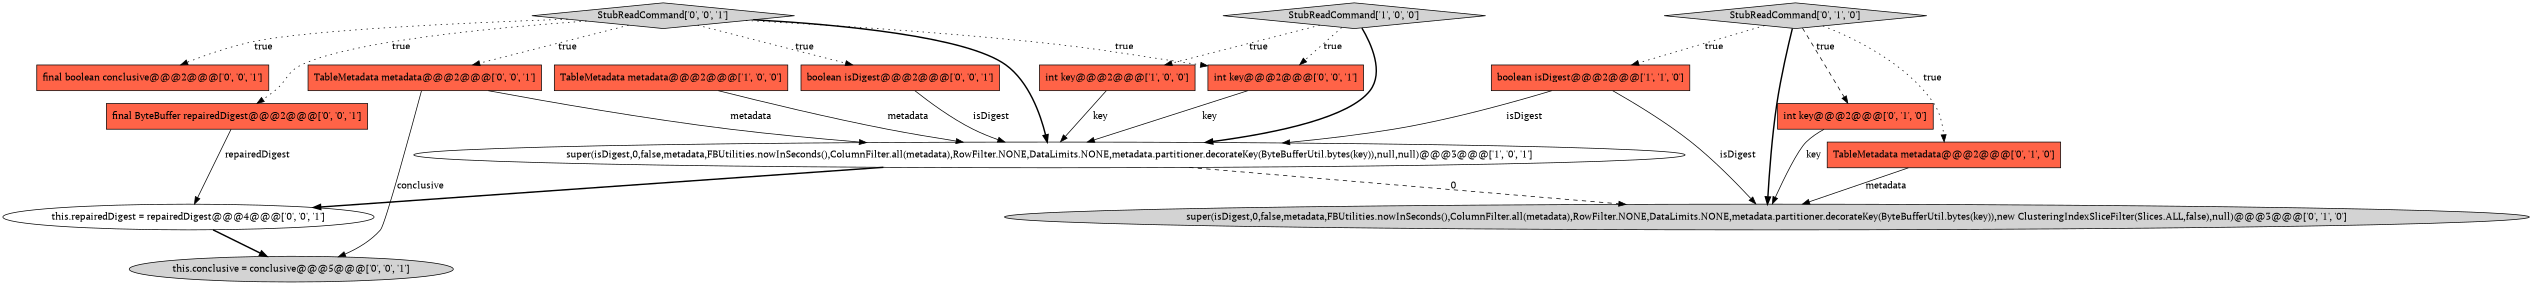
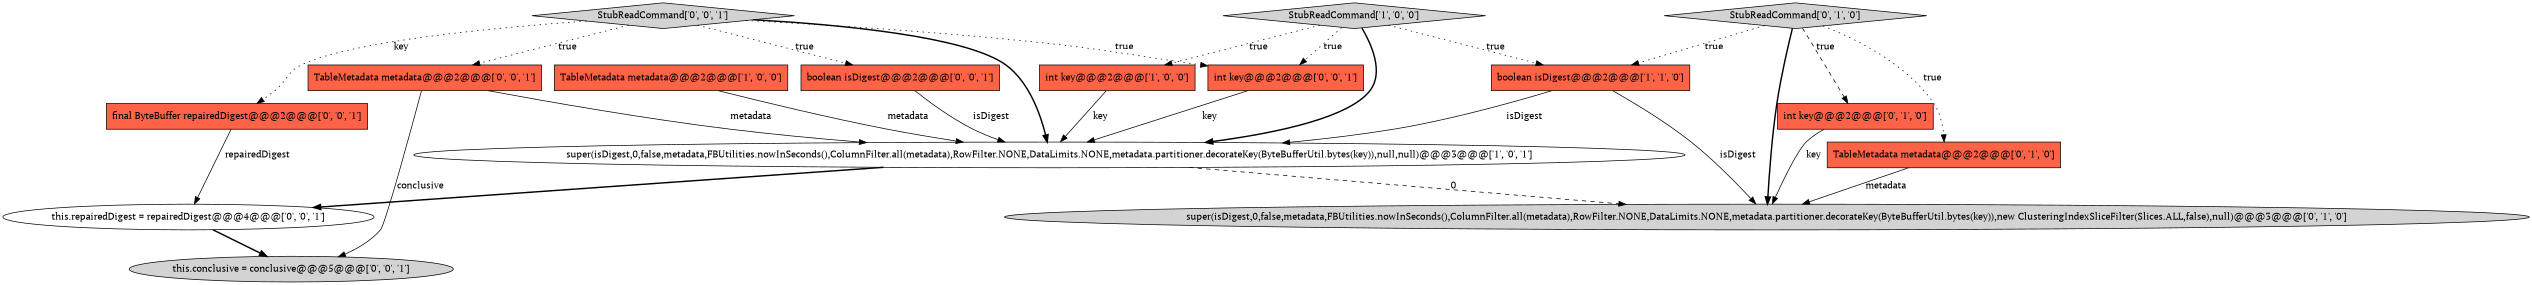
none -> (1462, 44)
(401, 47) -> (401, 47)
(153, 78) -> none
